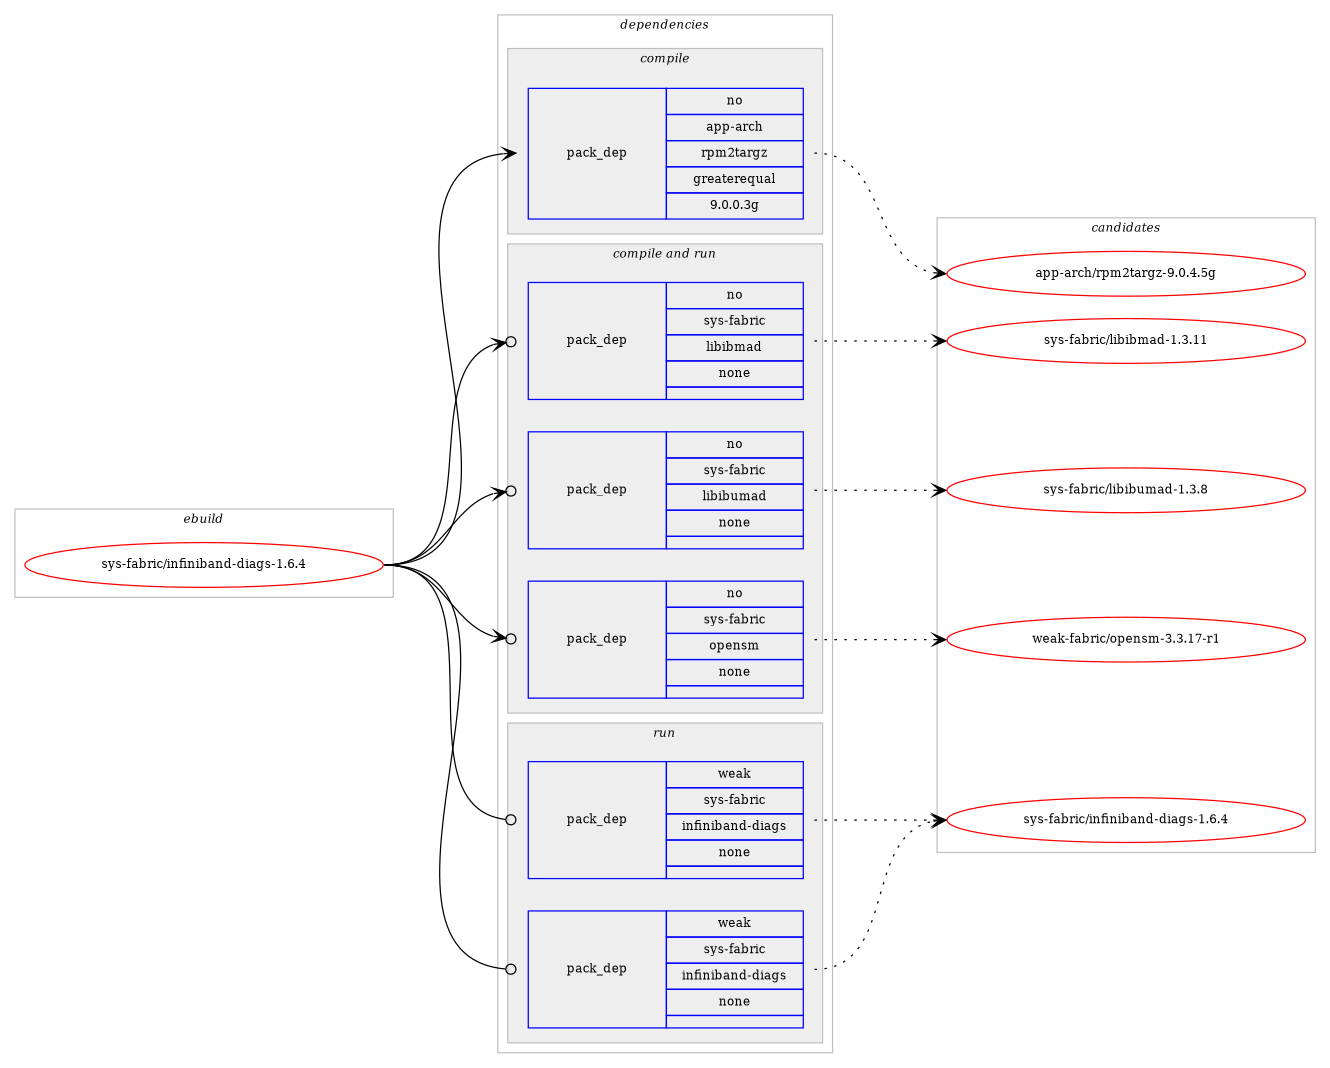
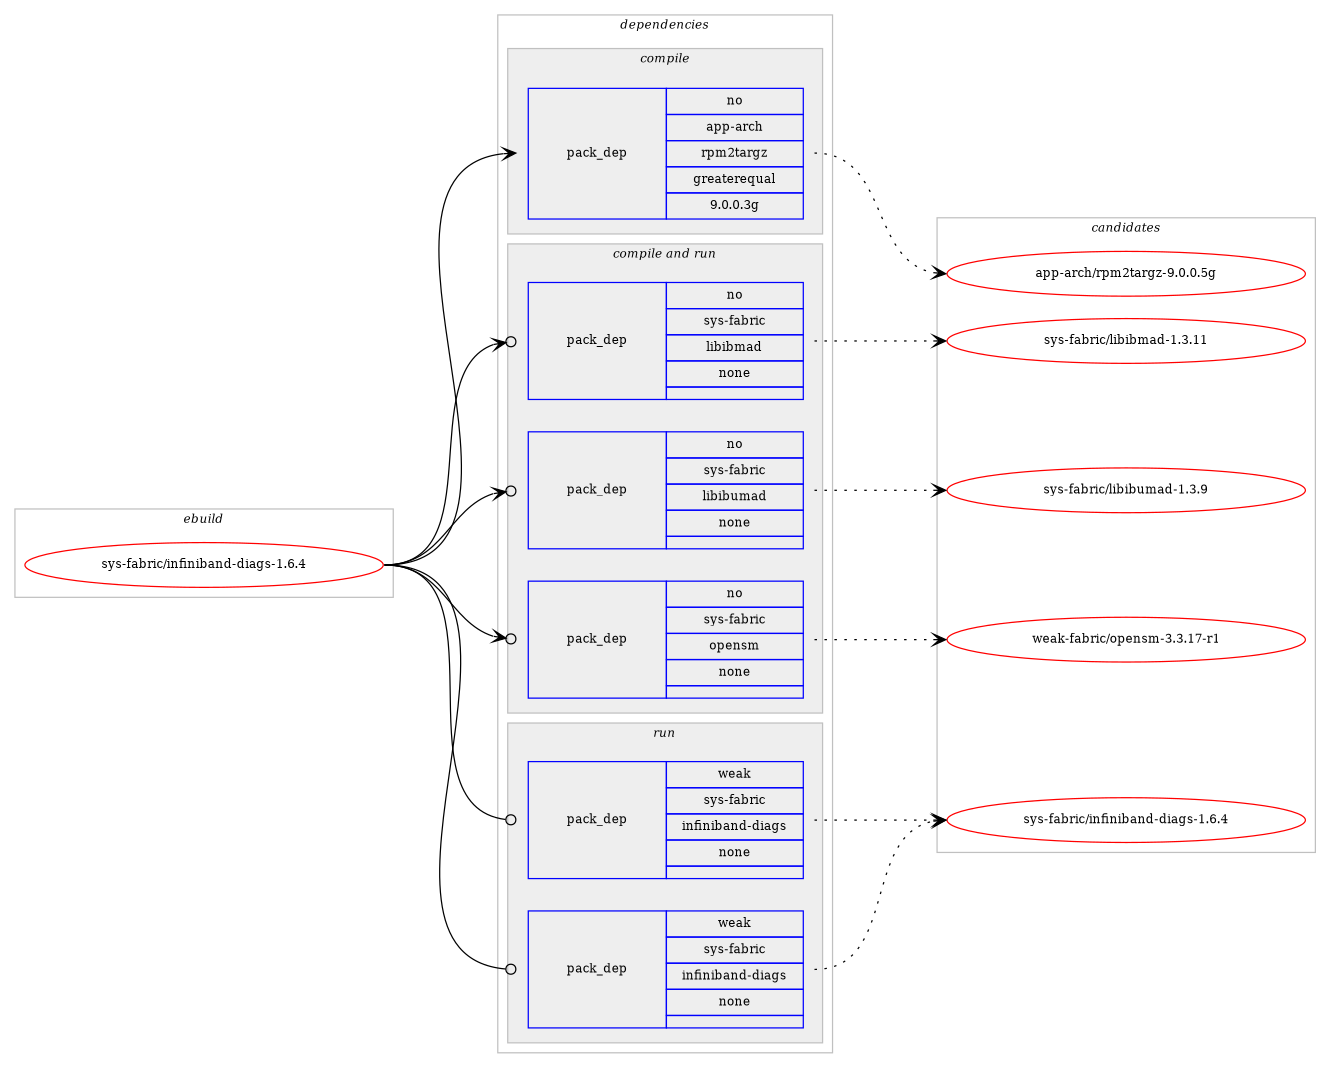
(1126, 274) -> (1126, 274)
(1126, 490) -> (1126, 490)
